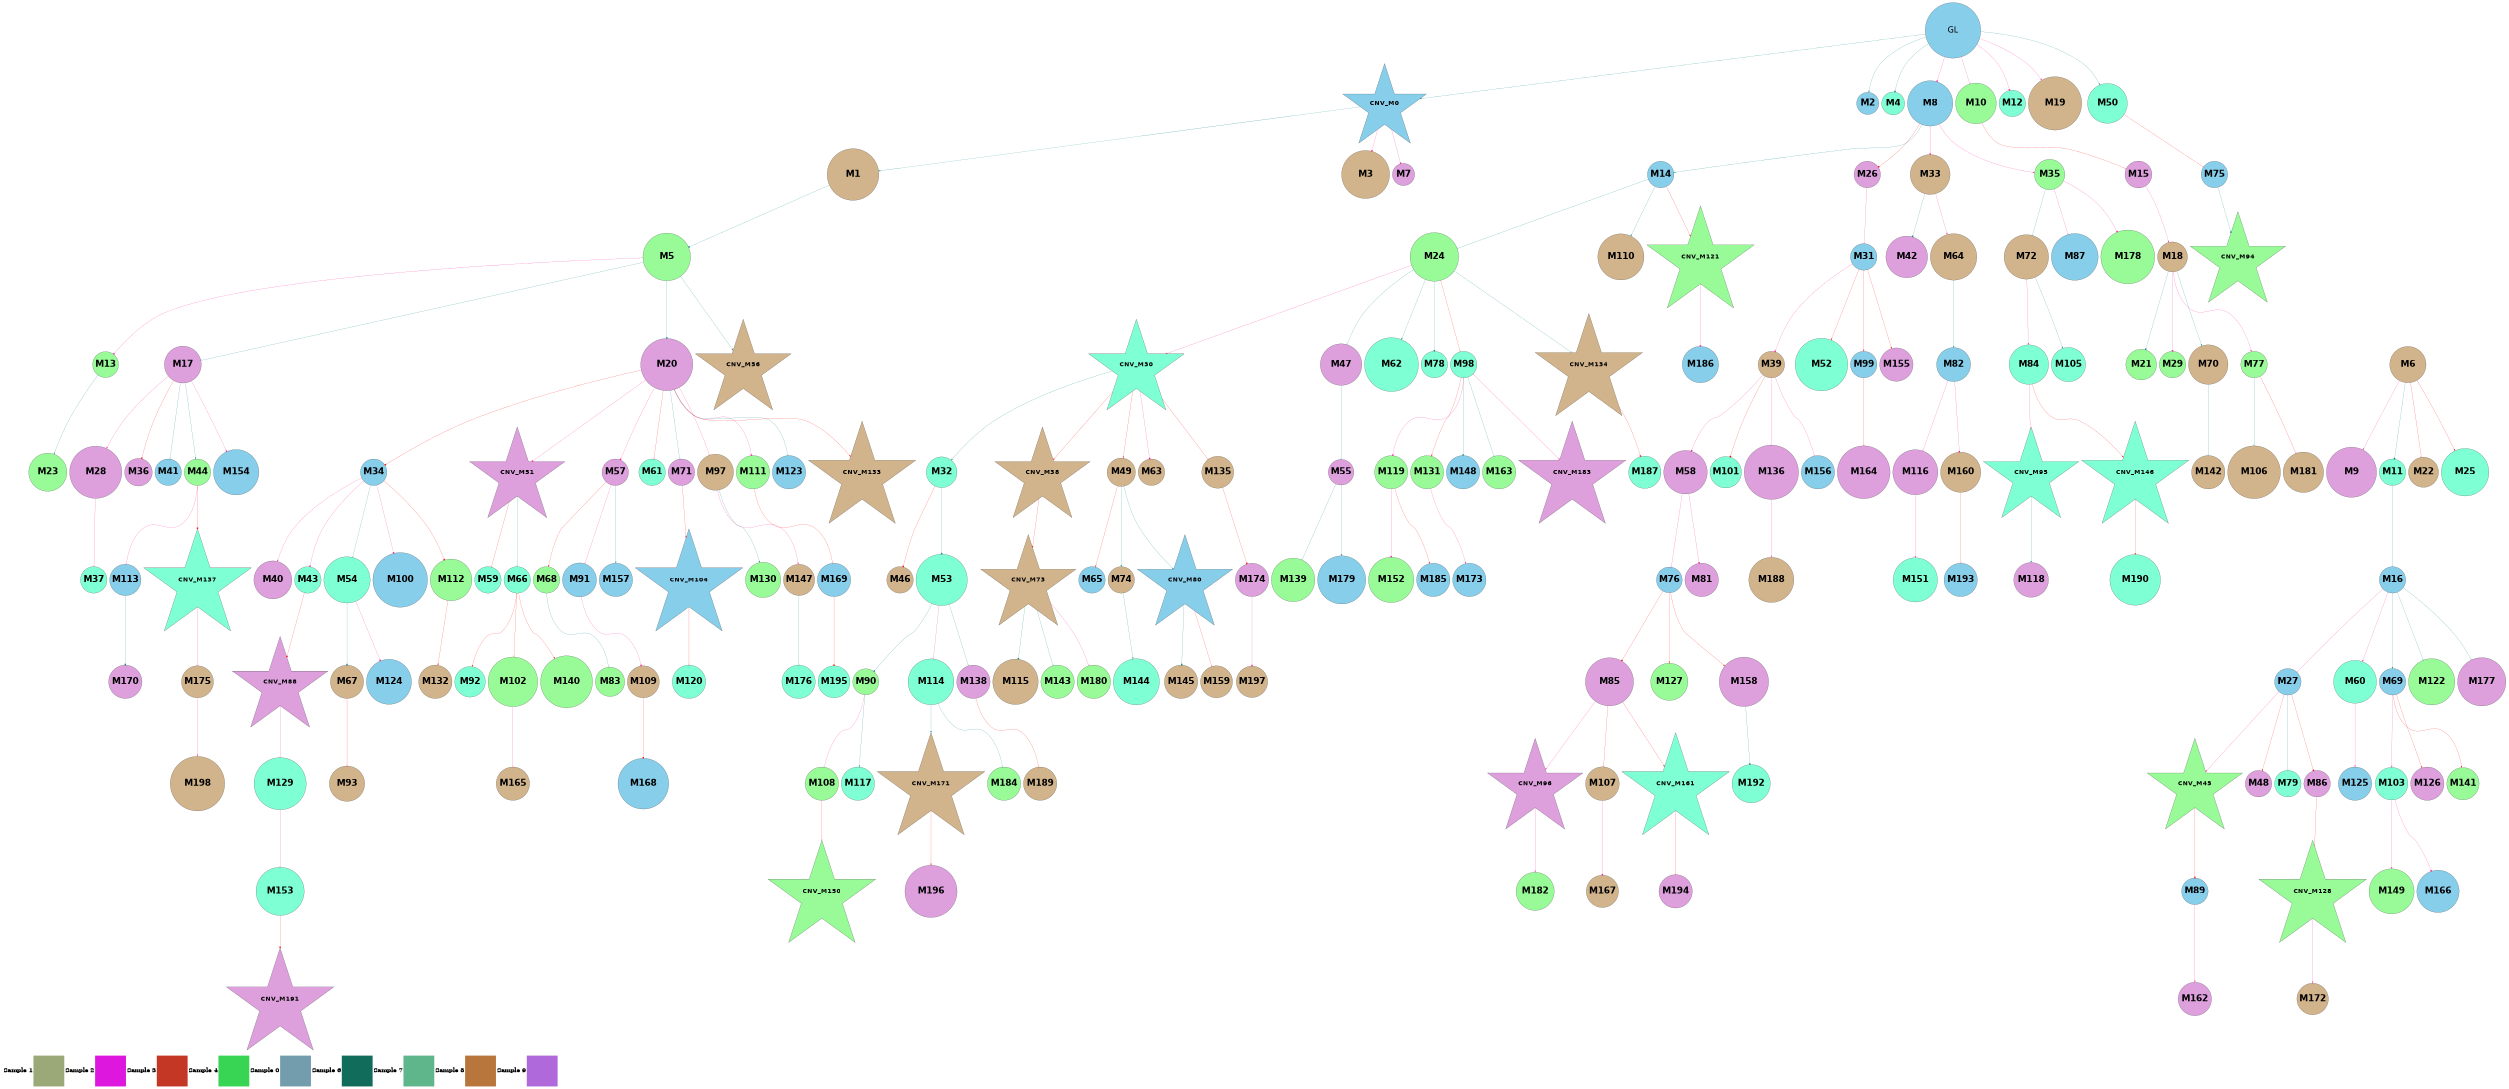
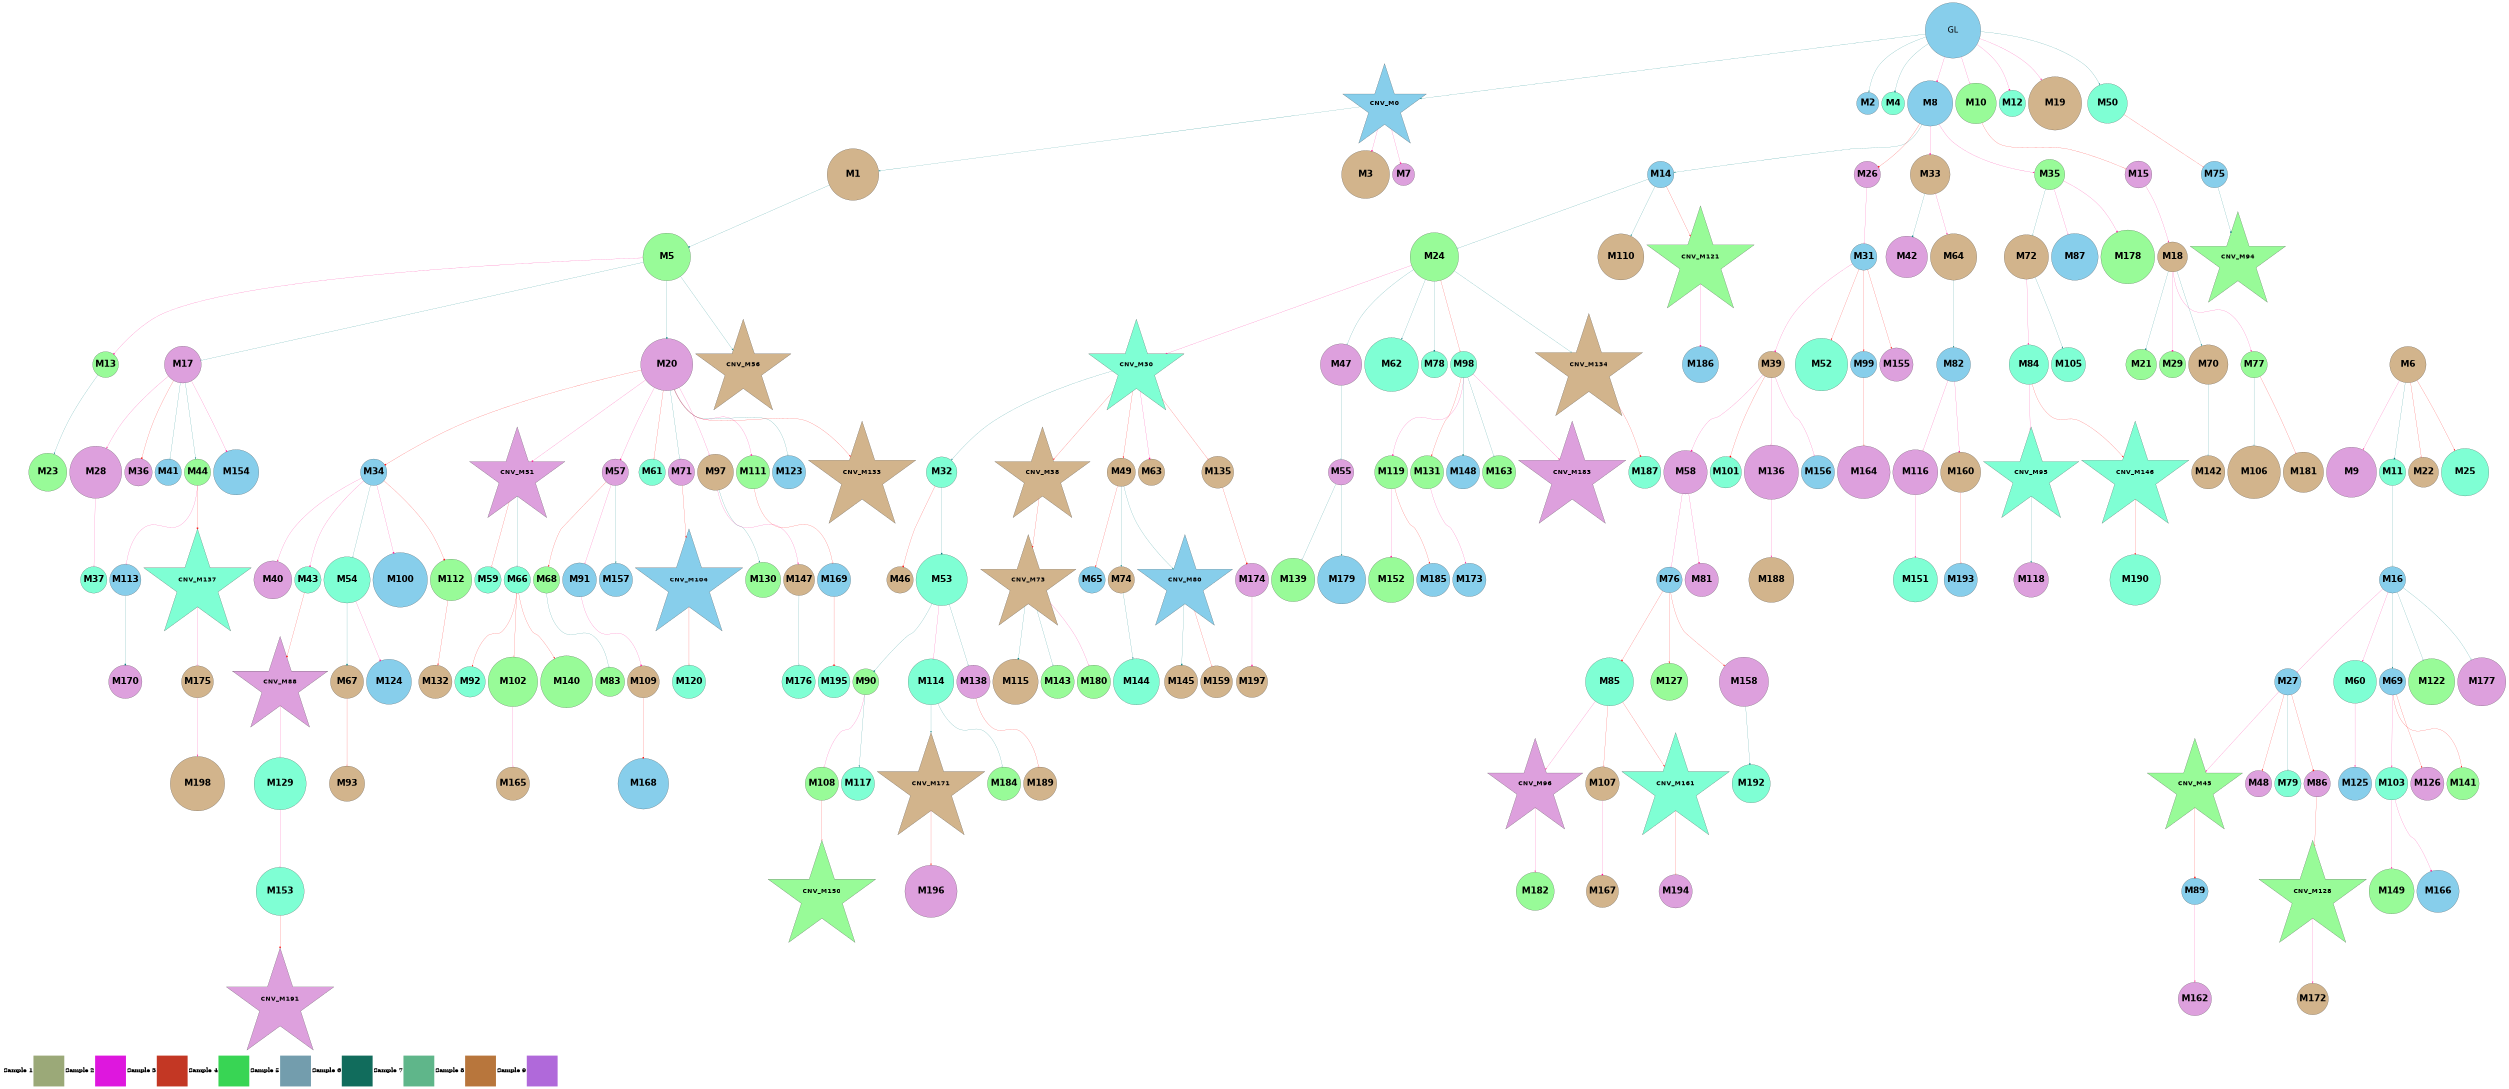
(1610, 682) -> (1610, 682)
(265, 1071) -> (265, 1071)
